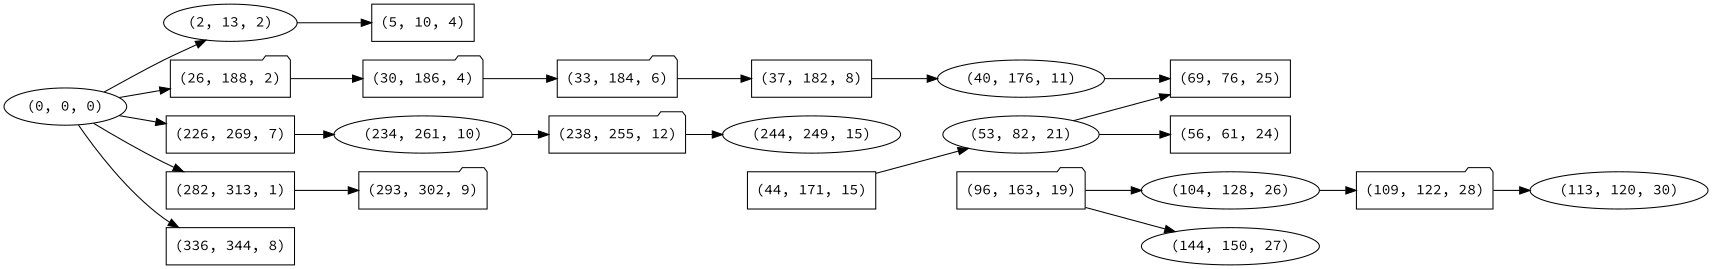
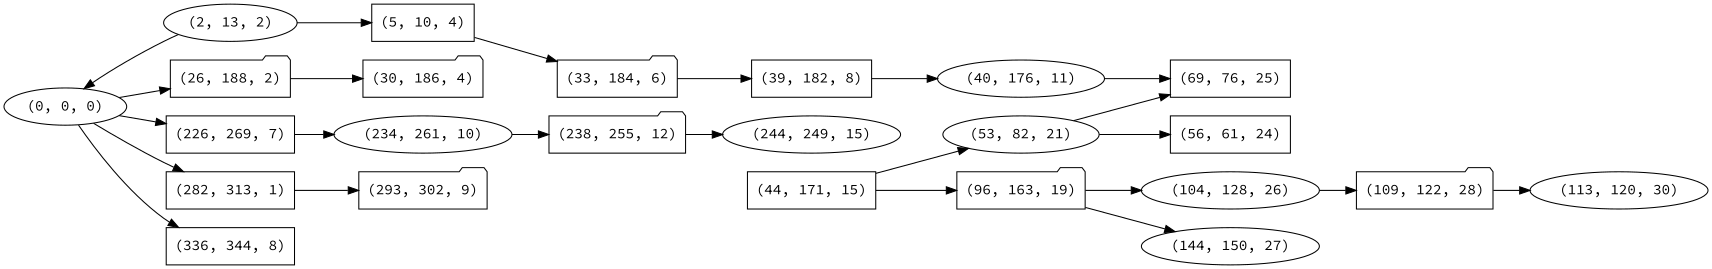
(150, 67) -> (134, 57)
(515, 79) -> (511, 48)
(812, 79) -> (812, 79)
none -> (911, 190)
